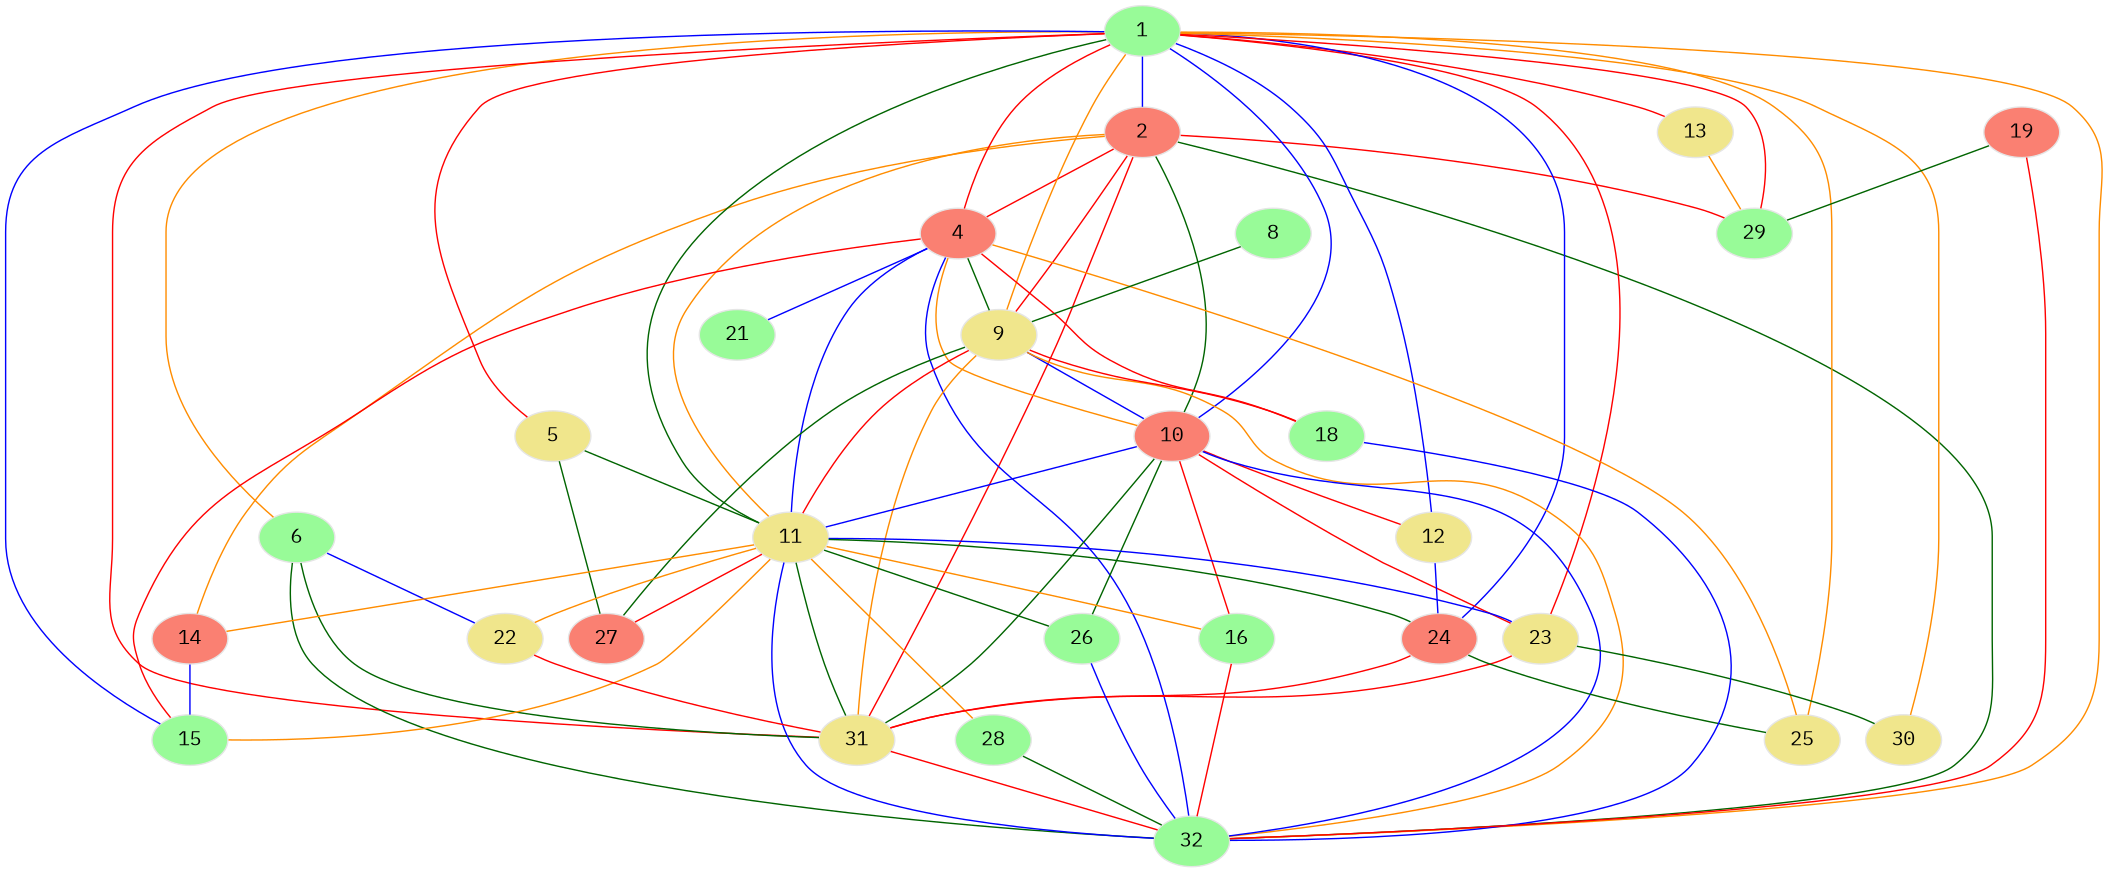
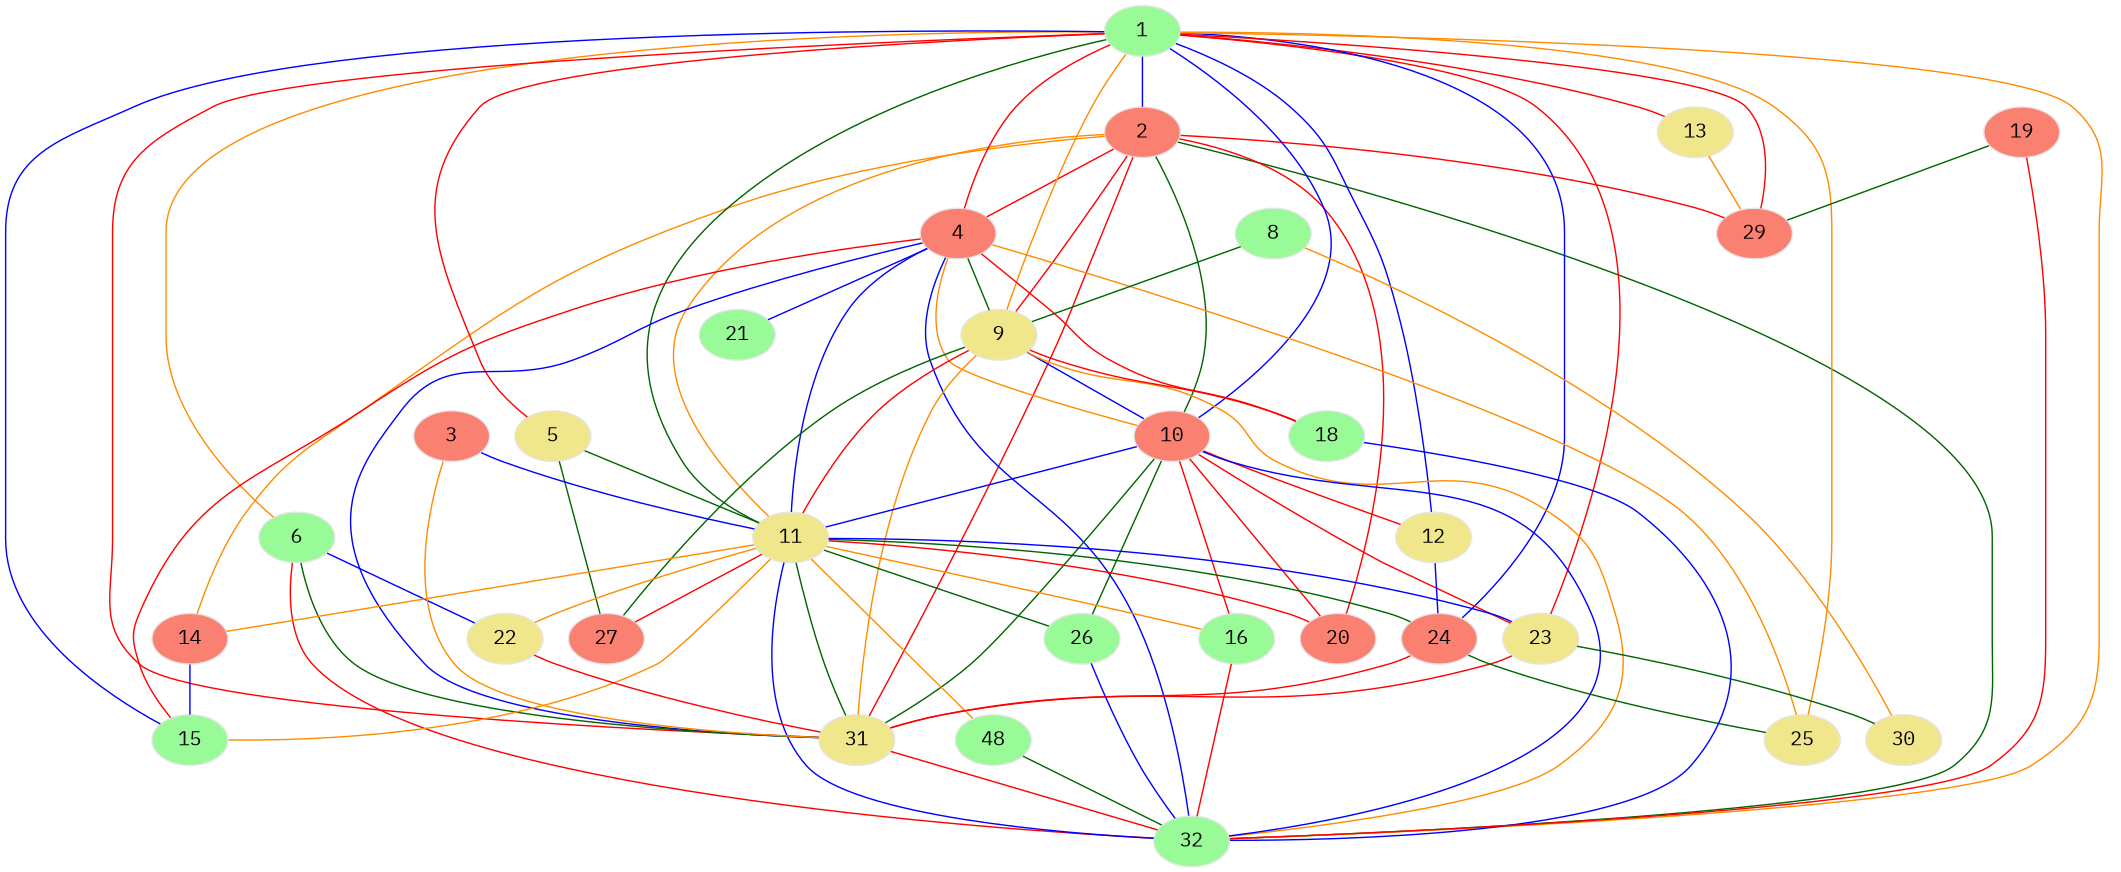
(1831, 114) -> (1642, 431)
(1754, 234) -> (1754, 234)
none -> (452, 436)
none -> (364, 469)
none -> (1338, 639)
(993, 740) -> (993, 740)
(669, 787) -> (669, 787)
